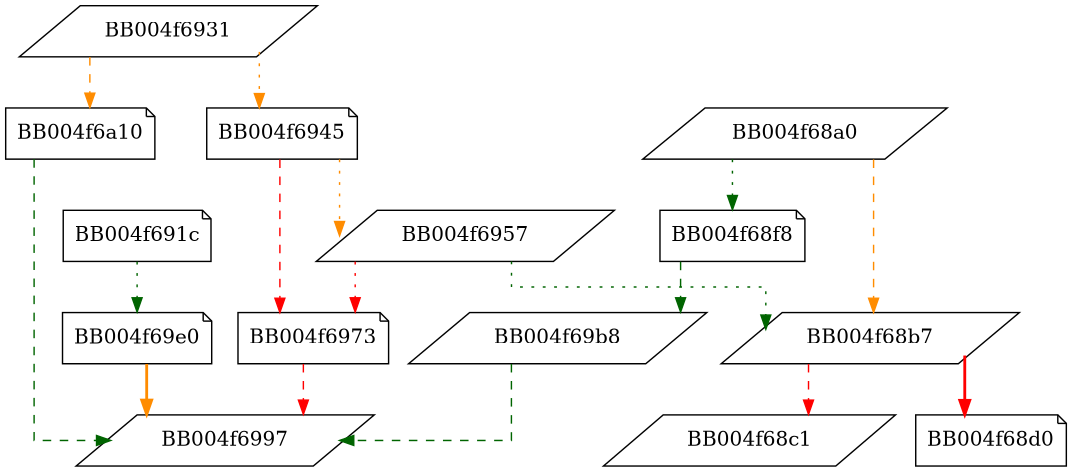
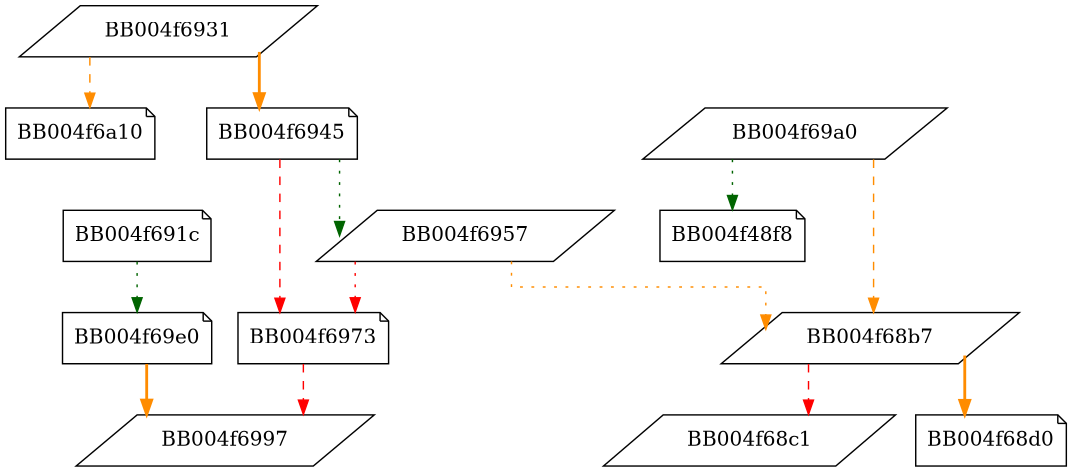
(259, 73) -> (259, 73)
(795, 134) -> (795, 134)
(340, 190) -> (340, 190)
(732, 236) -> (732, 236)
(640, 287) -> (640, 287)
(34, 331) -> none
(558, 338) -> none
(965, 378) -> (965, 378)
